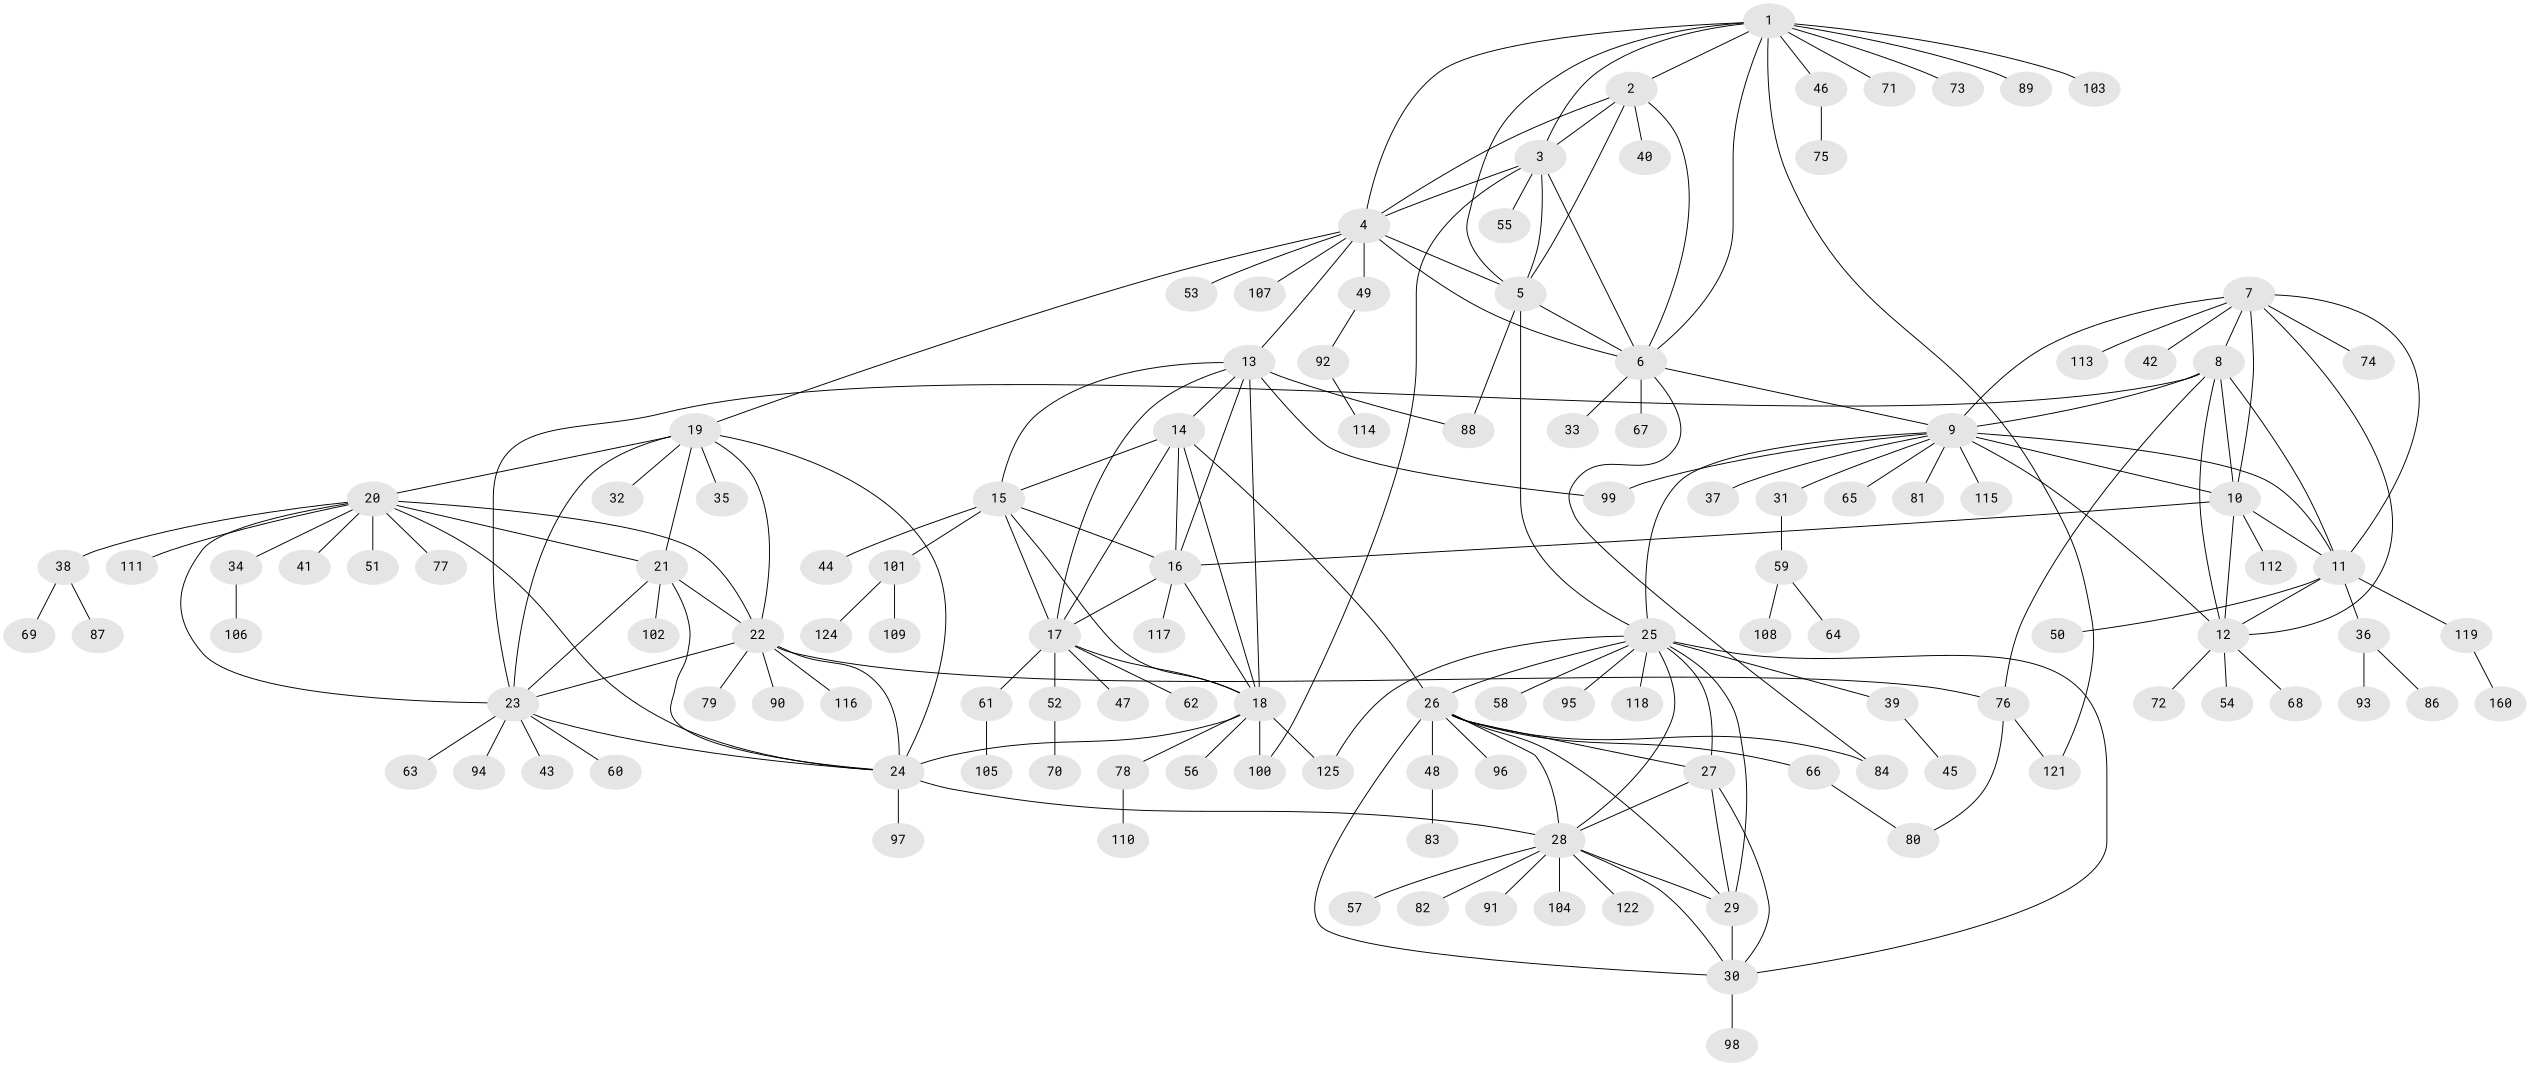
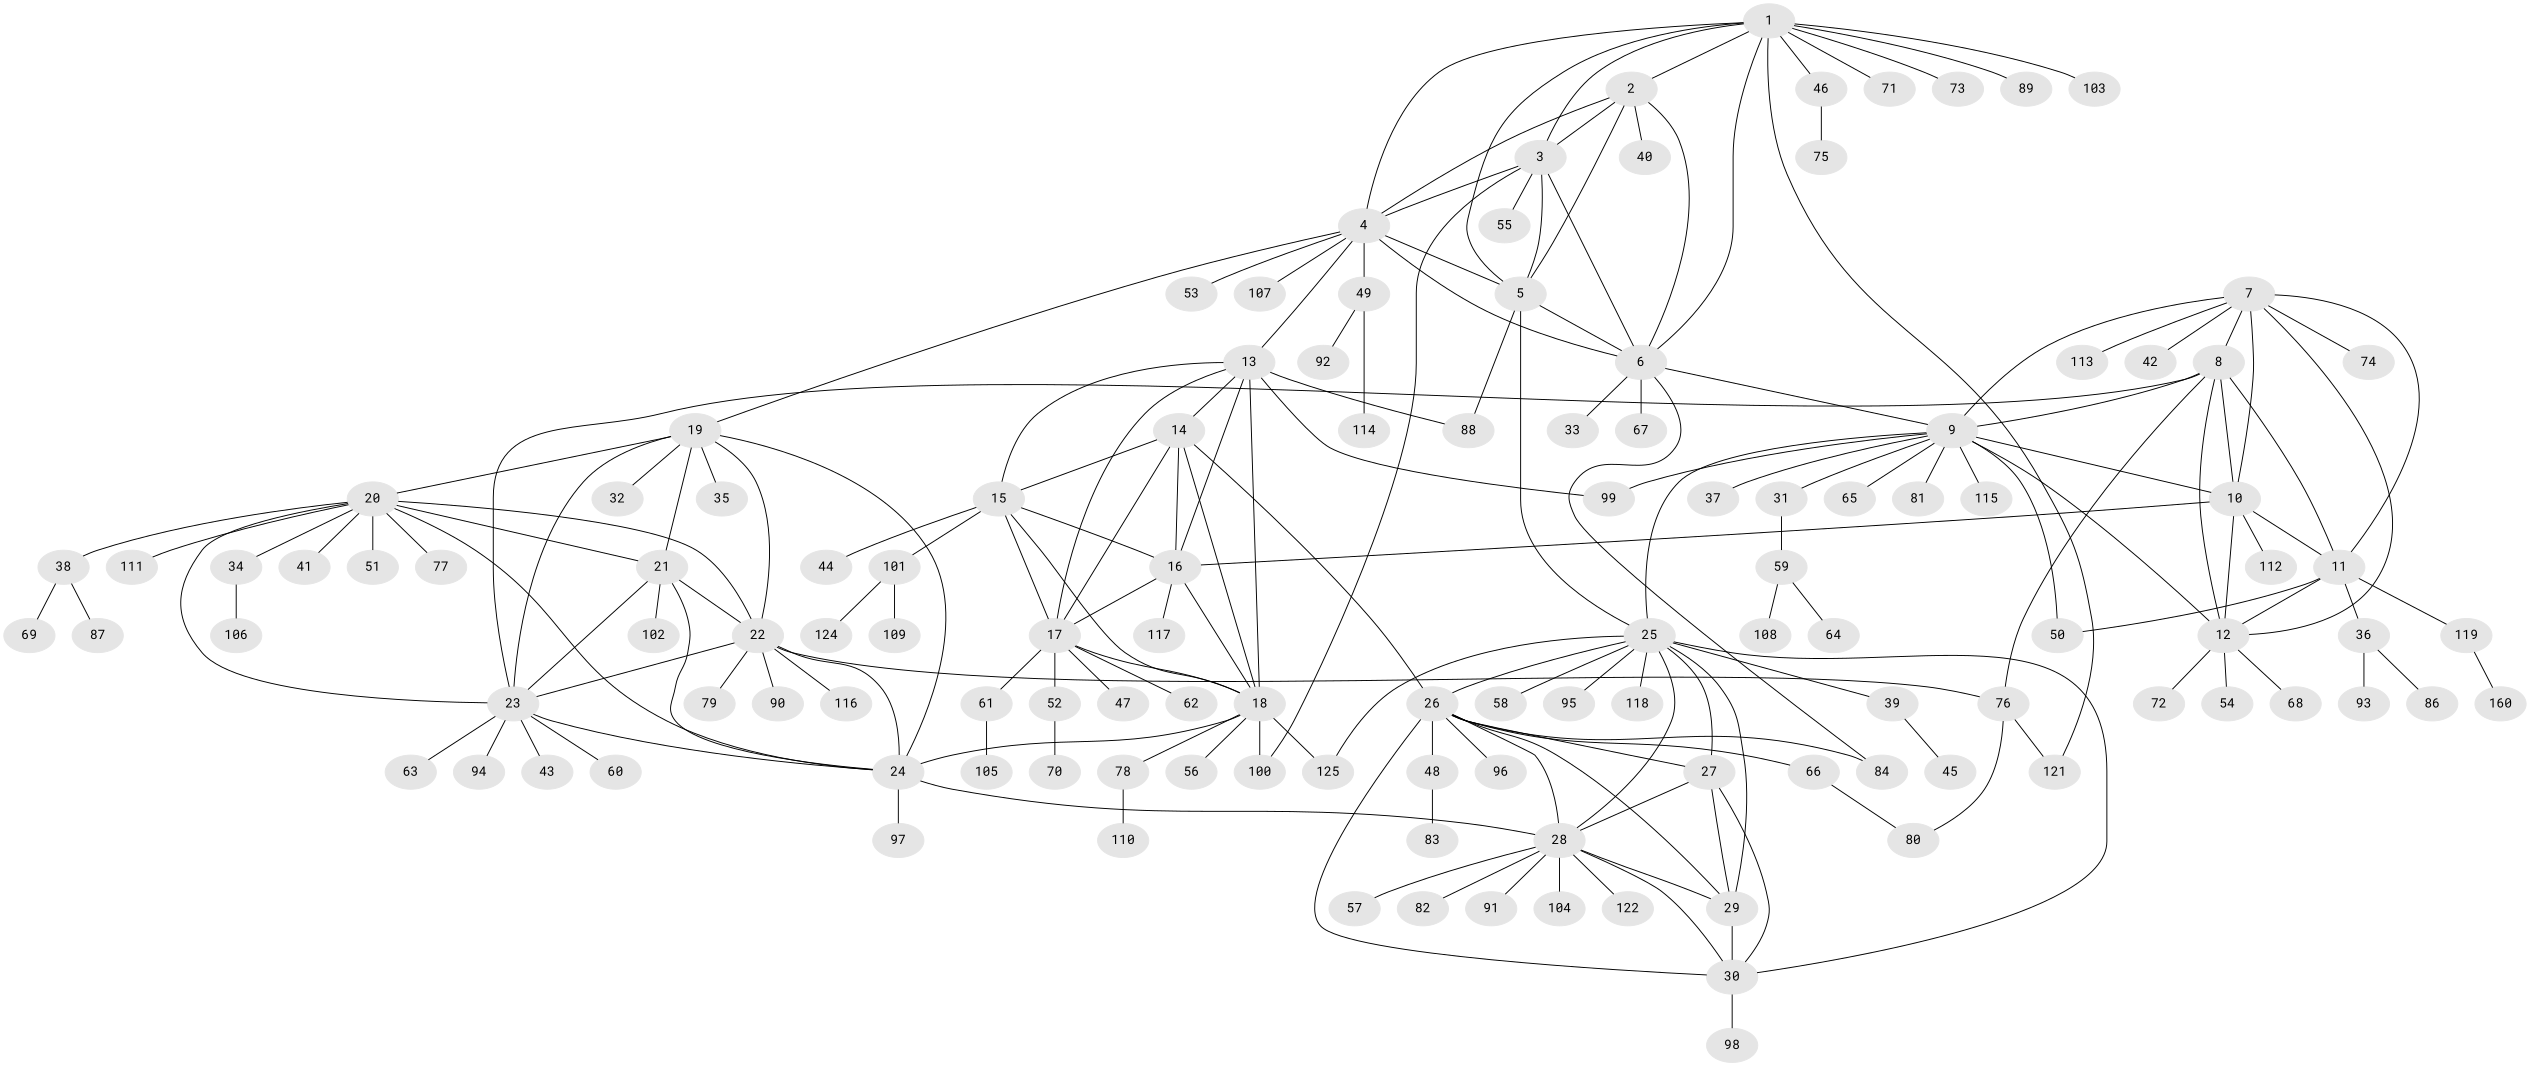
(1349, 405) -> (1364, 362)
(2172, 455) -> (2040, 522)
